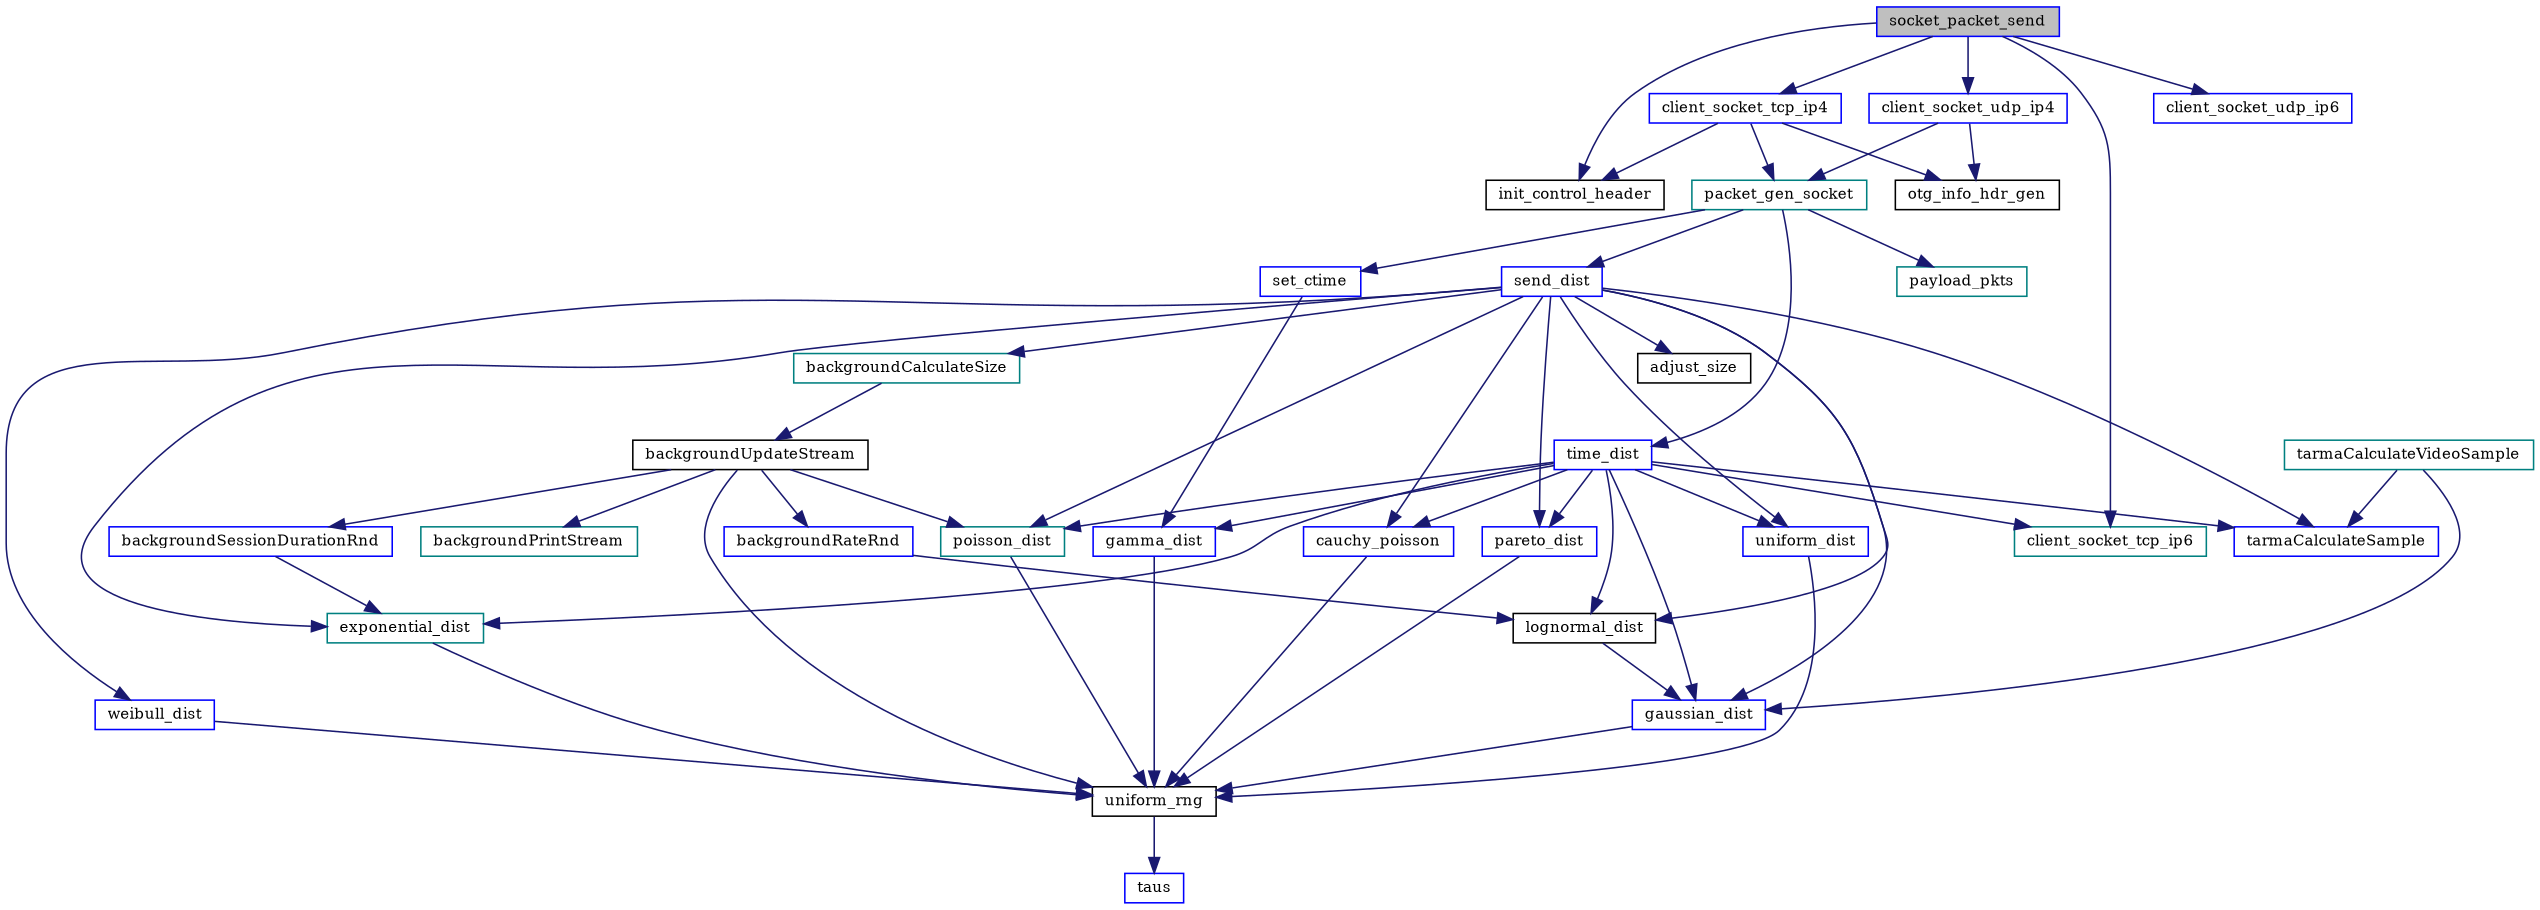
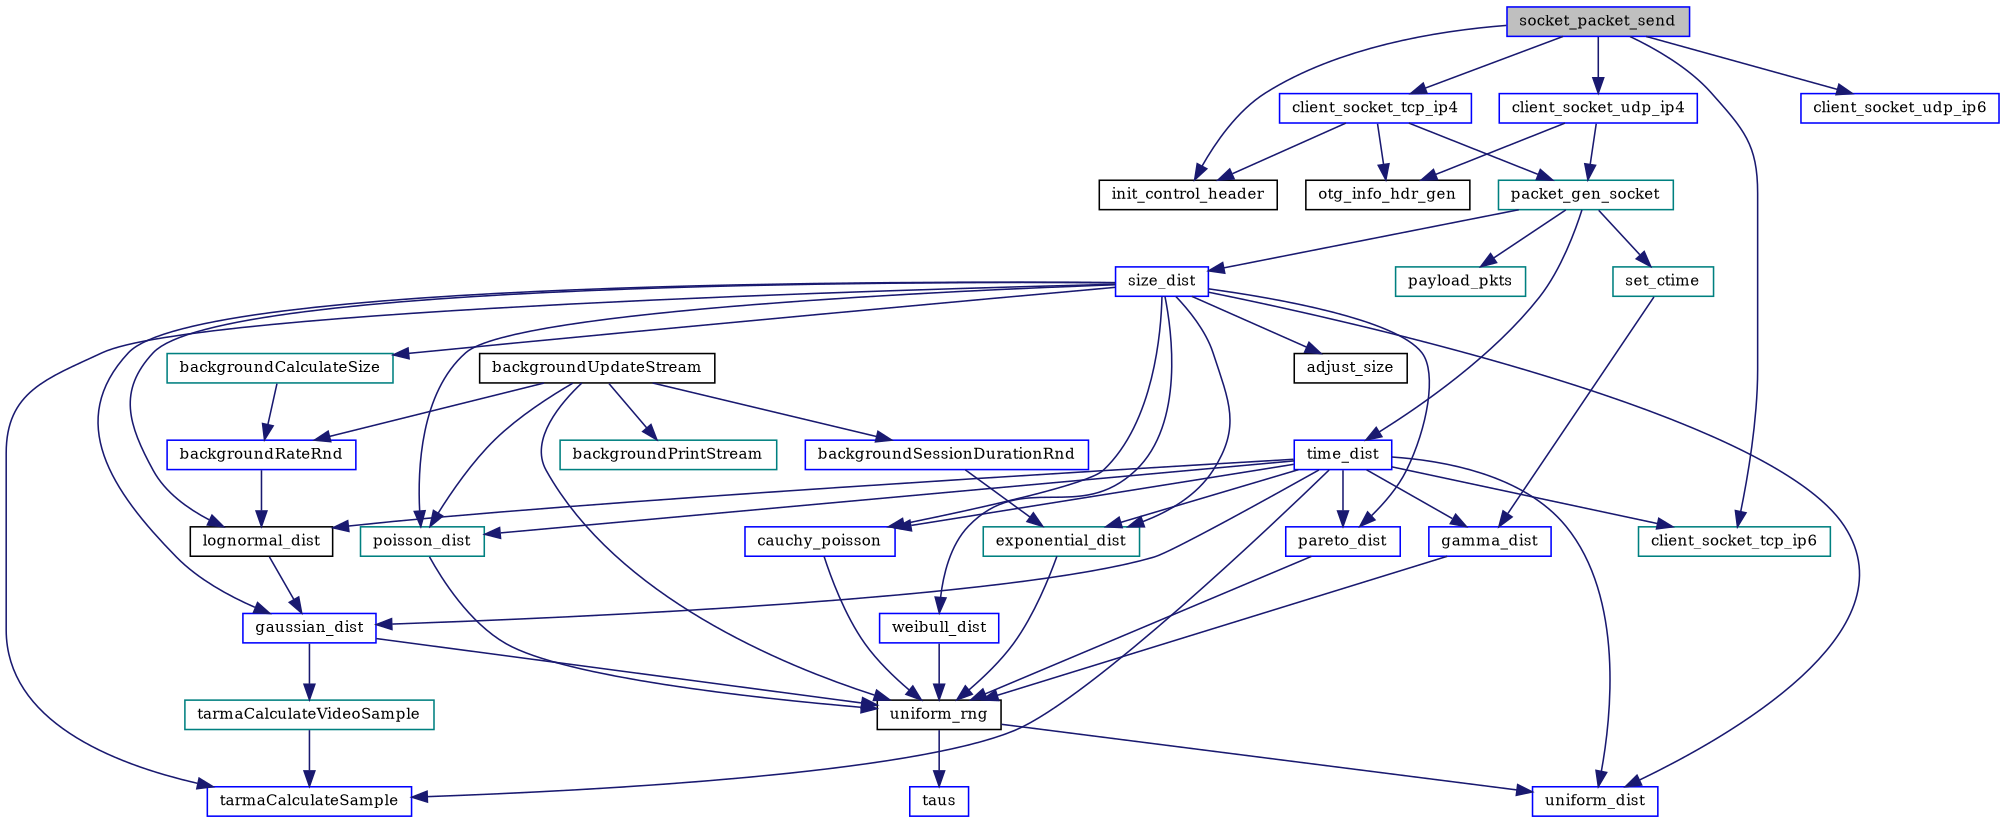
(1310, 282) -> (1663, 282)
(1552, 282) -> (1162, 282)
(835, 408) -> (272, 404)
(2177, 662) -> (309, 664)
(1599, 769) -> (1259, 757)
